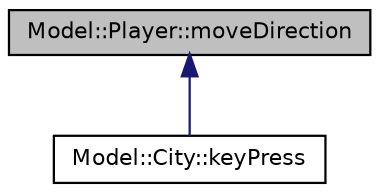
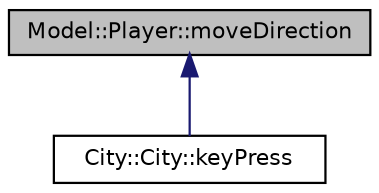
(190, 159) -> (190, 159)
